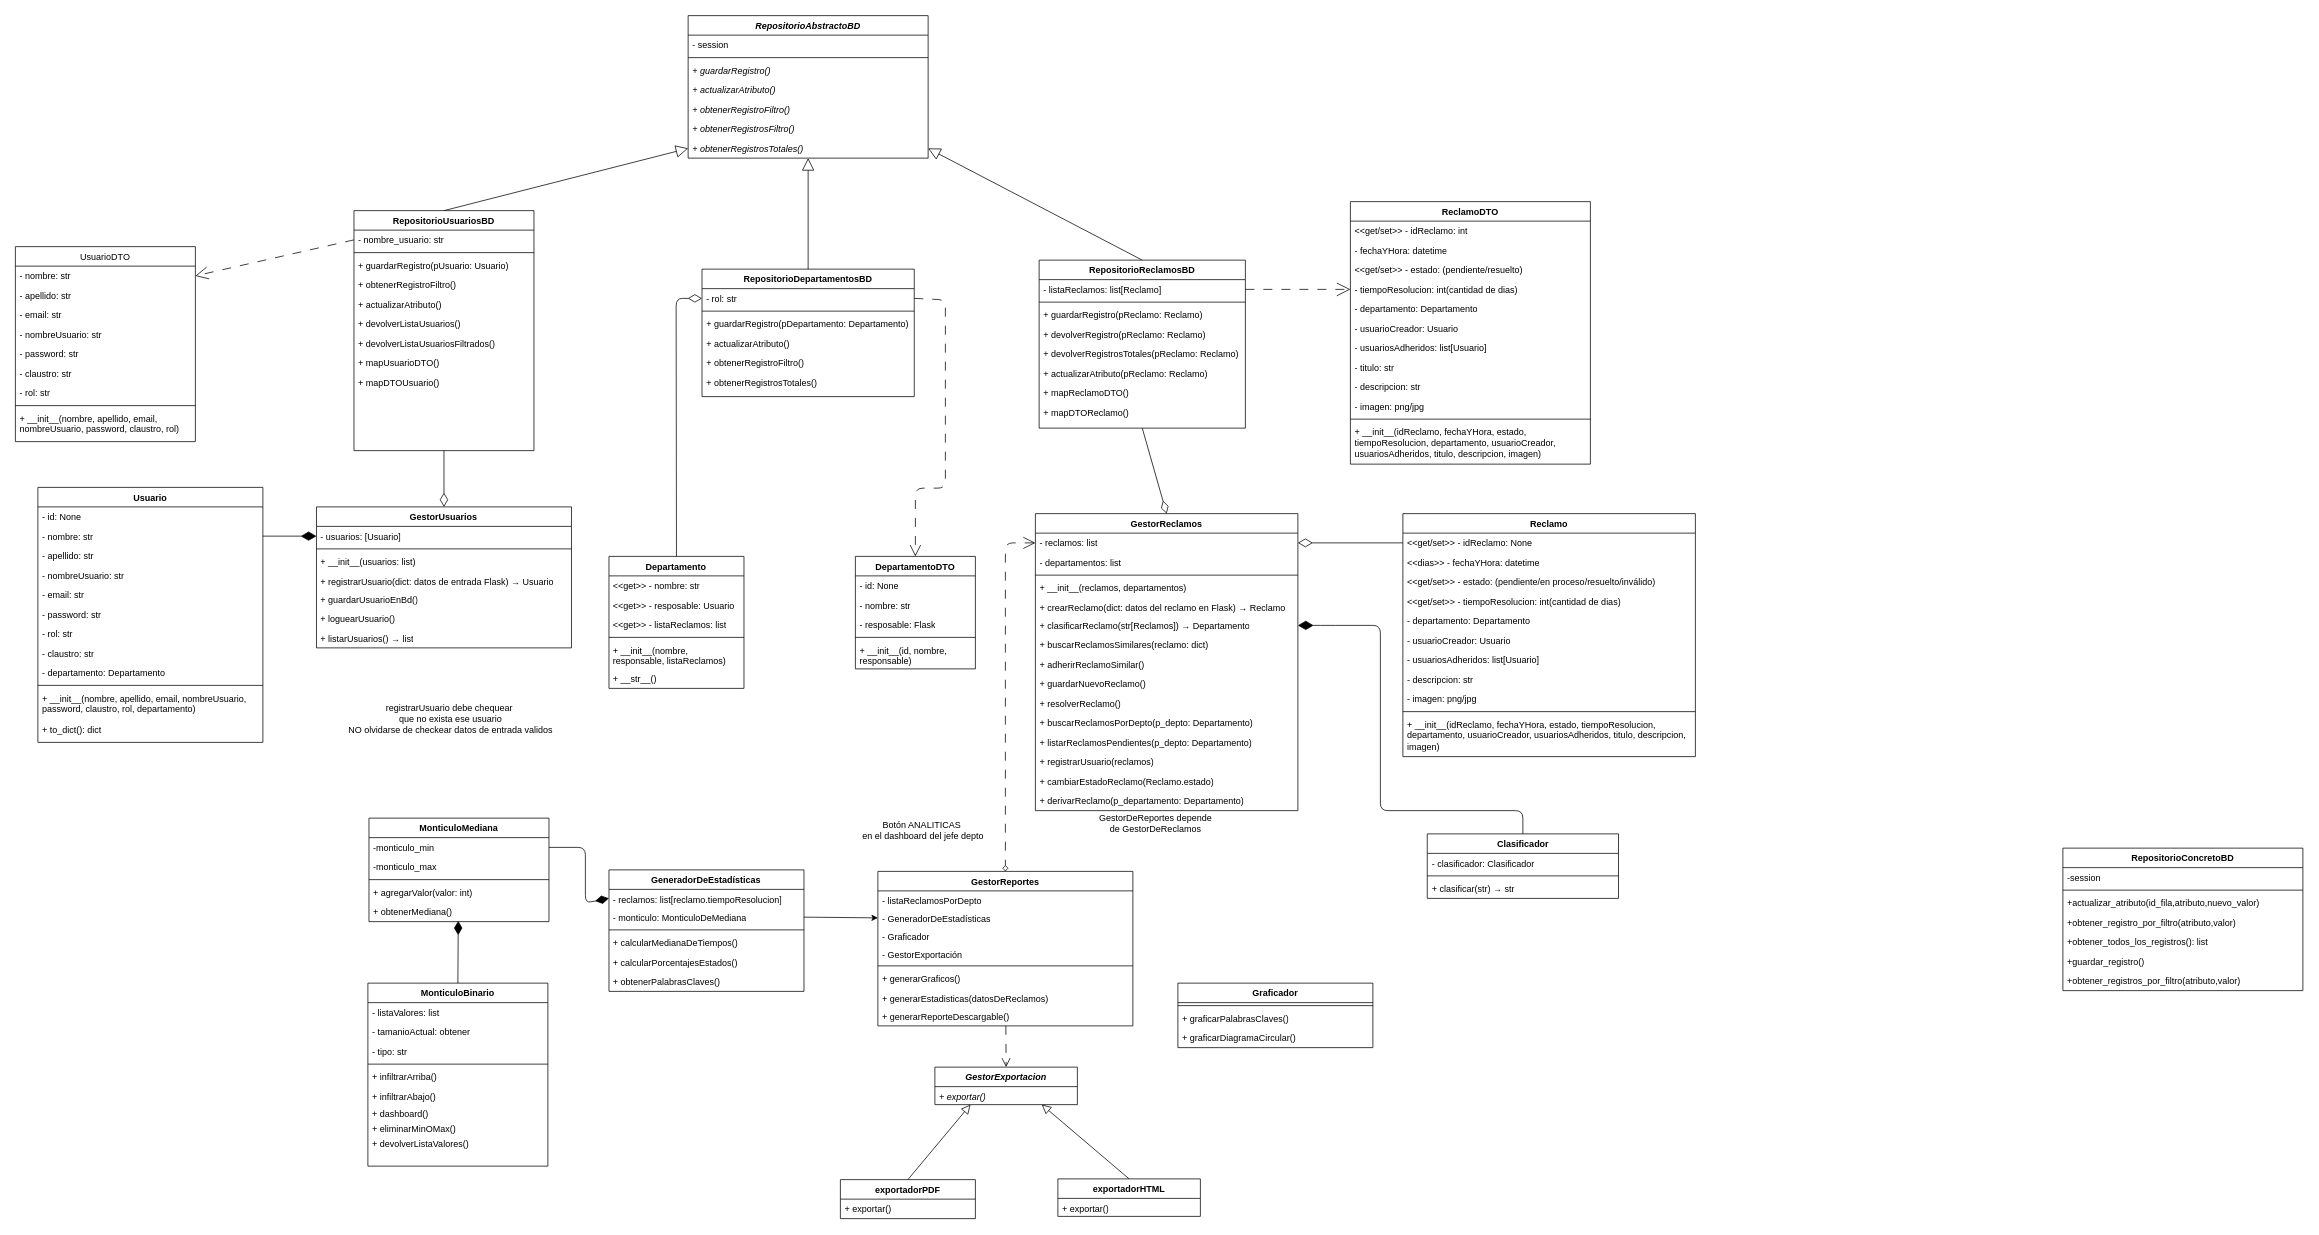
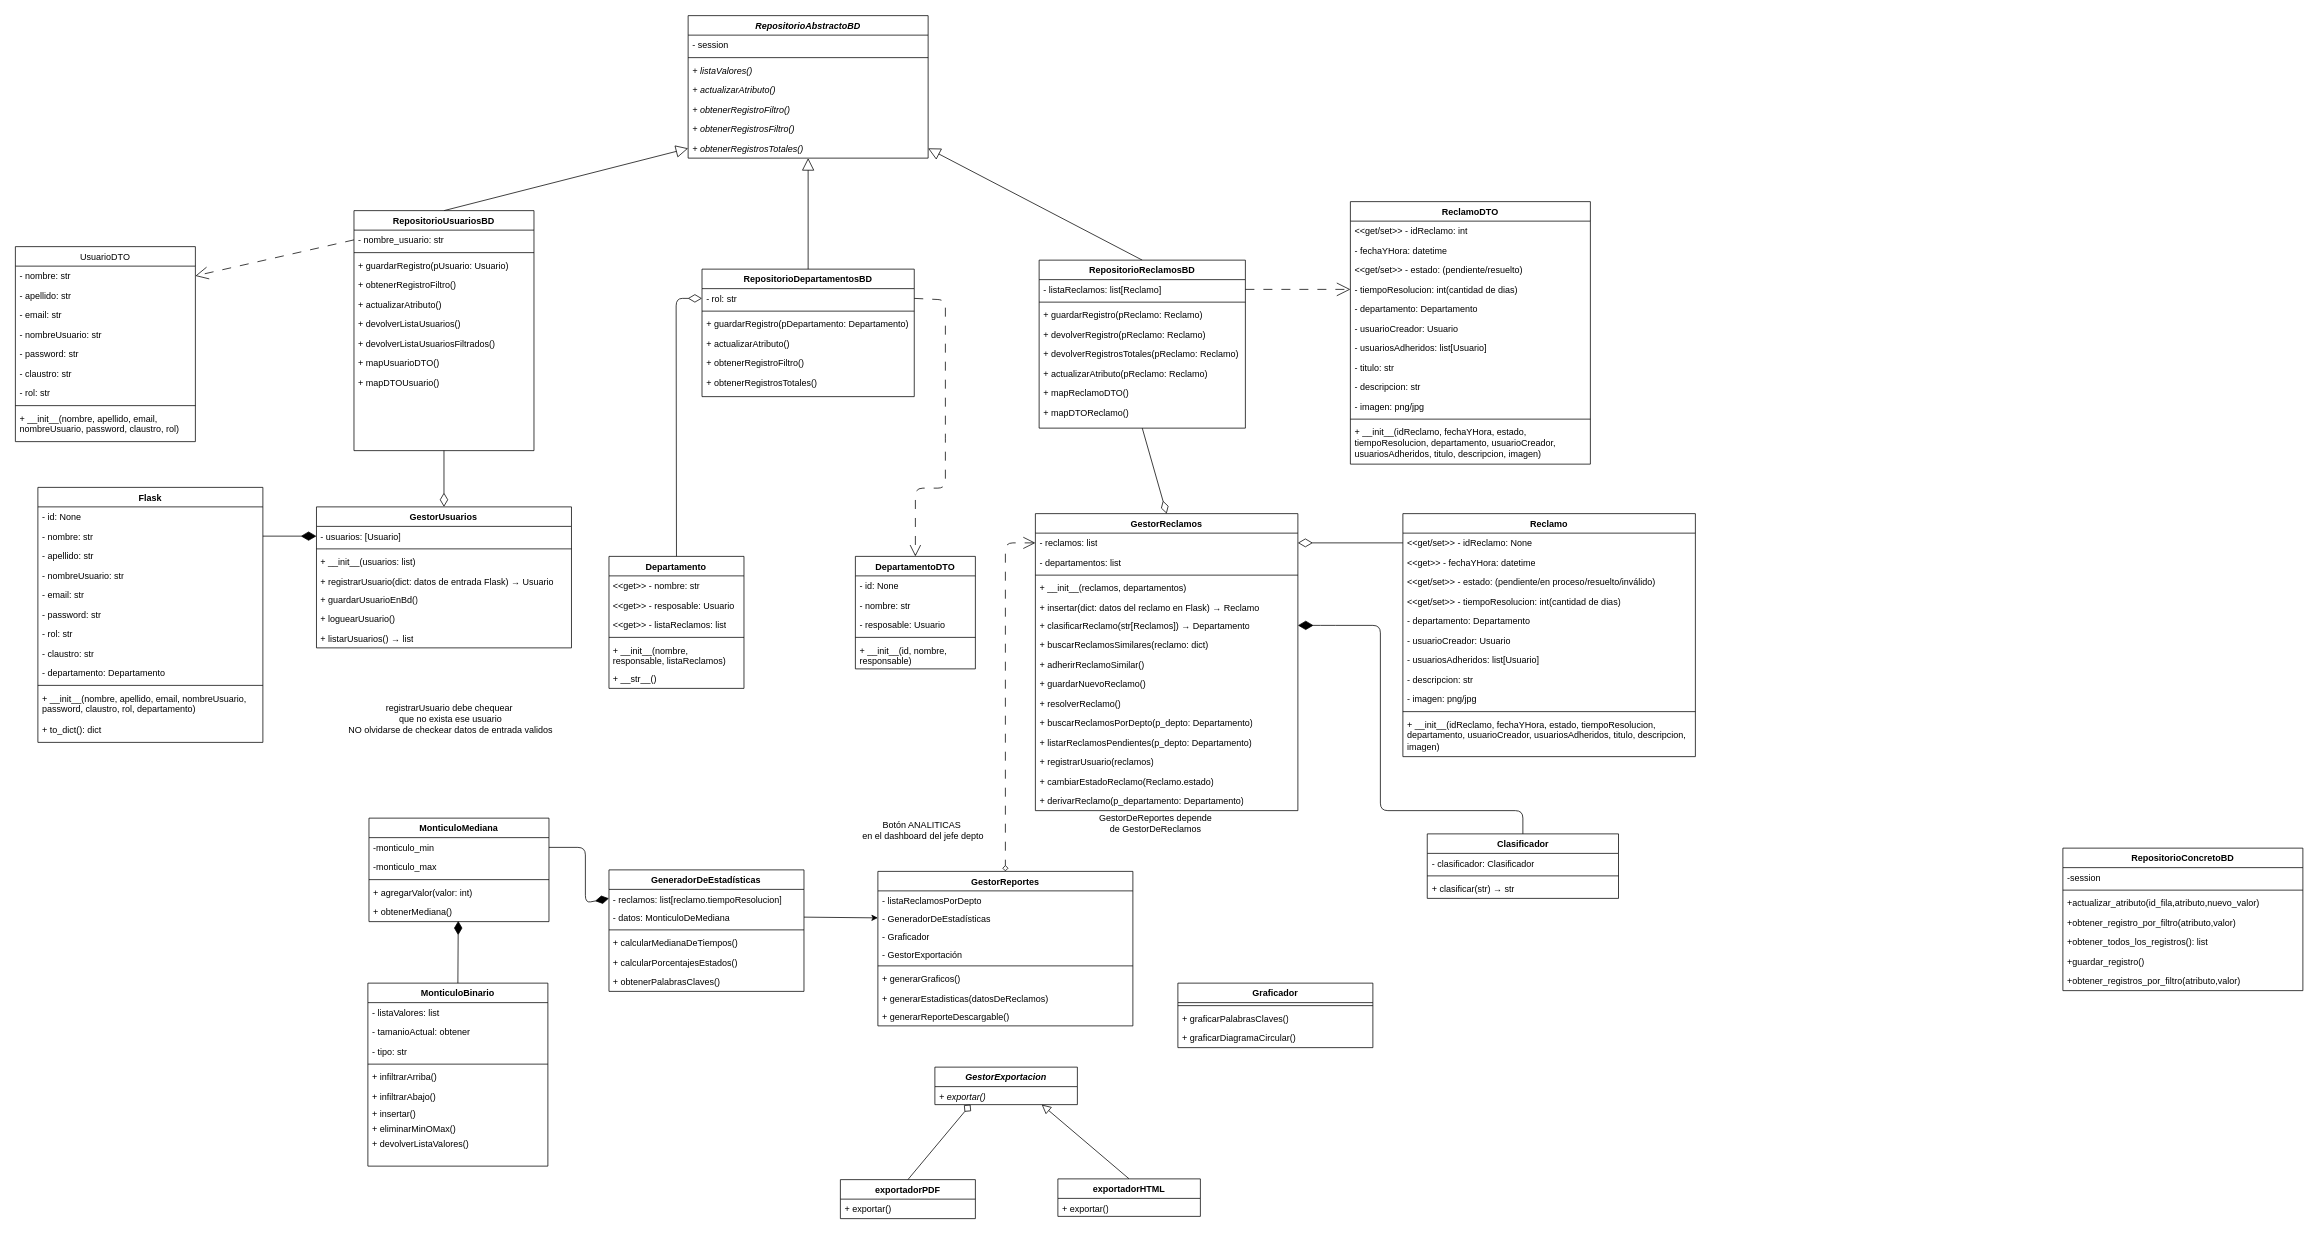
(738, 71) -> (728, 71)
(150, 498) -> (150, 498)
(1478, 563) -> (1477, 563)
(1167, 613) -> (1160, 608)
(902, 625) -> (907, 625)
(682, 918) -> (674, 918)
(1006, 1031) -> none
(963, 1113) -> (964, 1113)
(404, 1114) -> (400, 1114)
